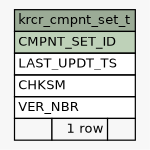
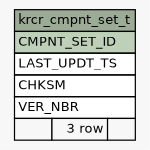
(85, 129) -> (85, 129)
